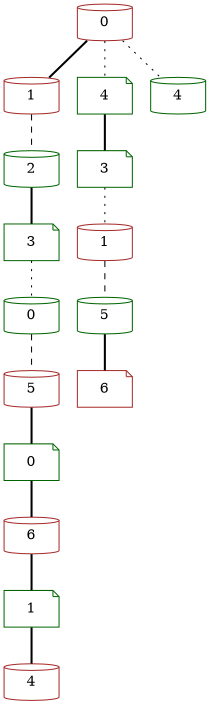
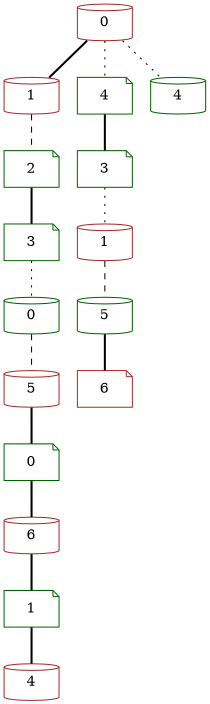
(32, 169) -> (32, 169)
